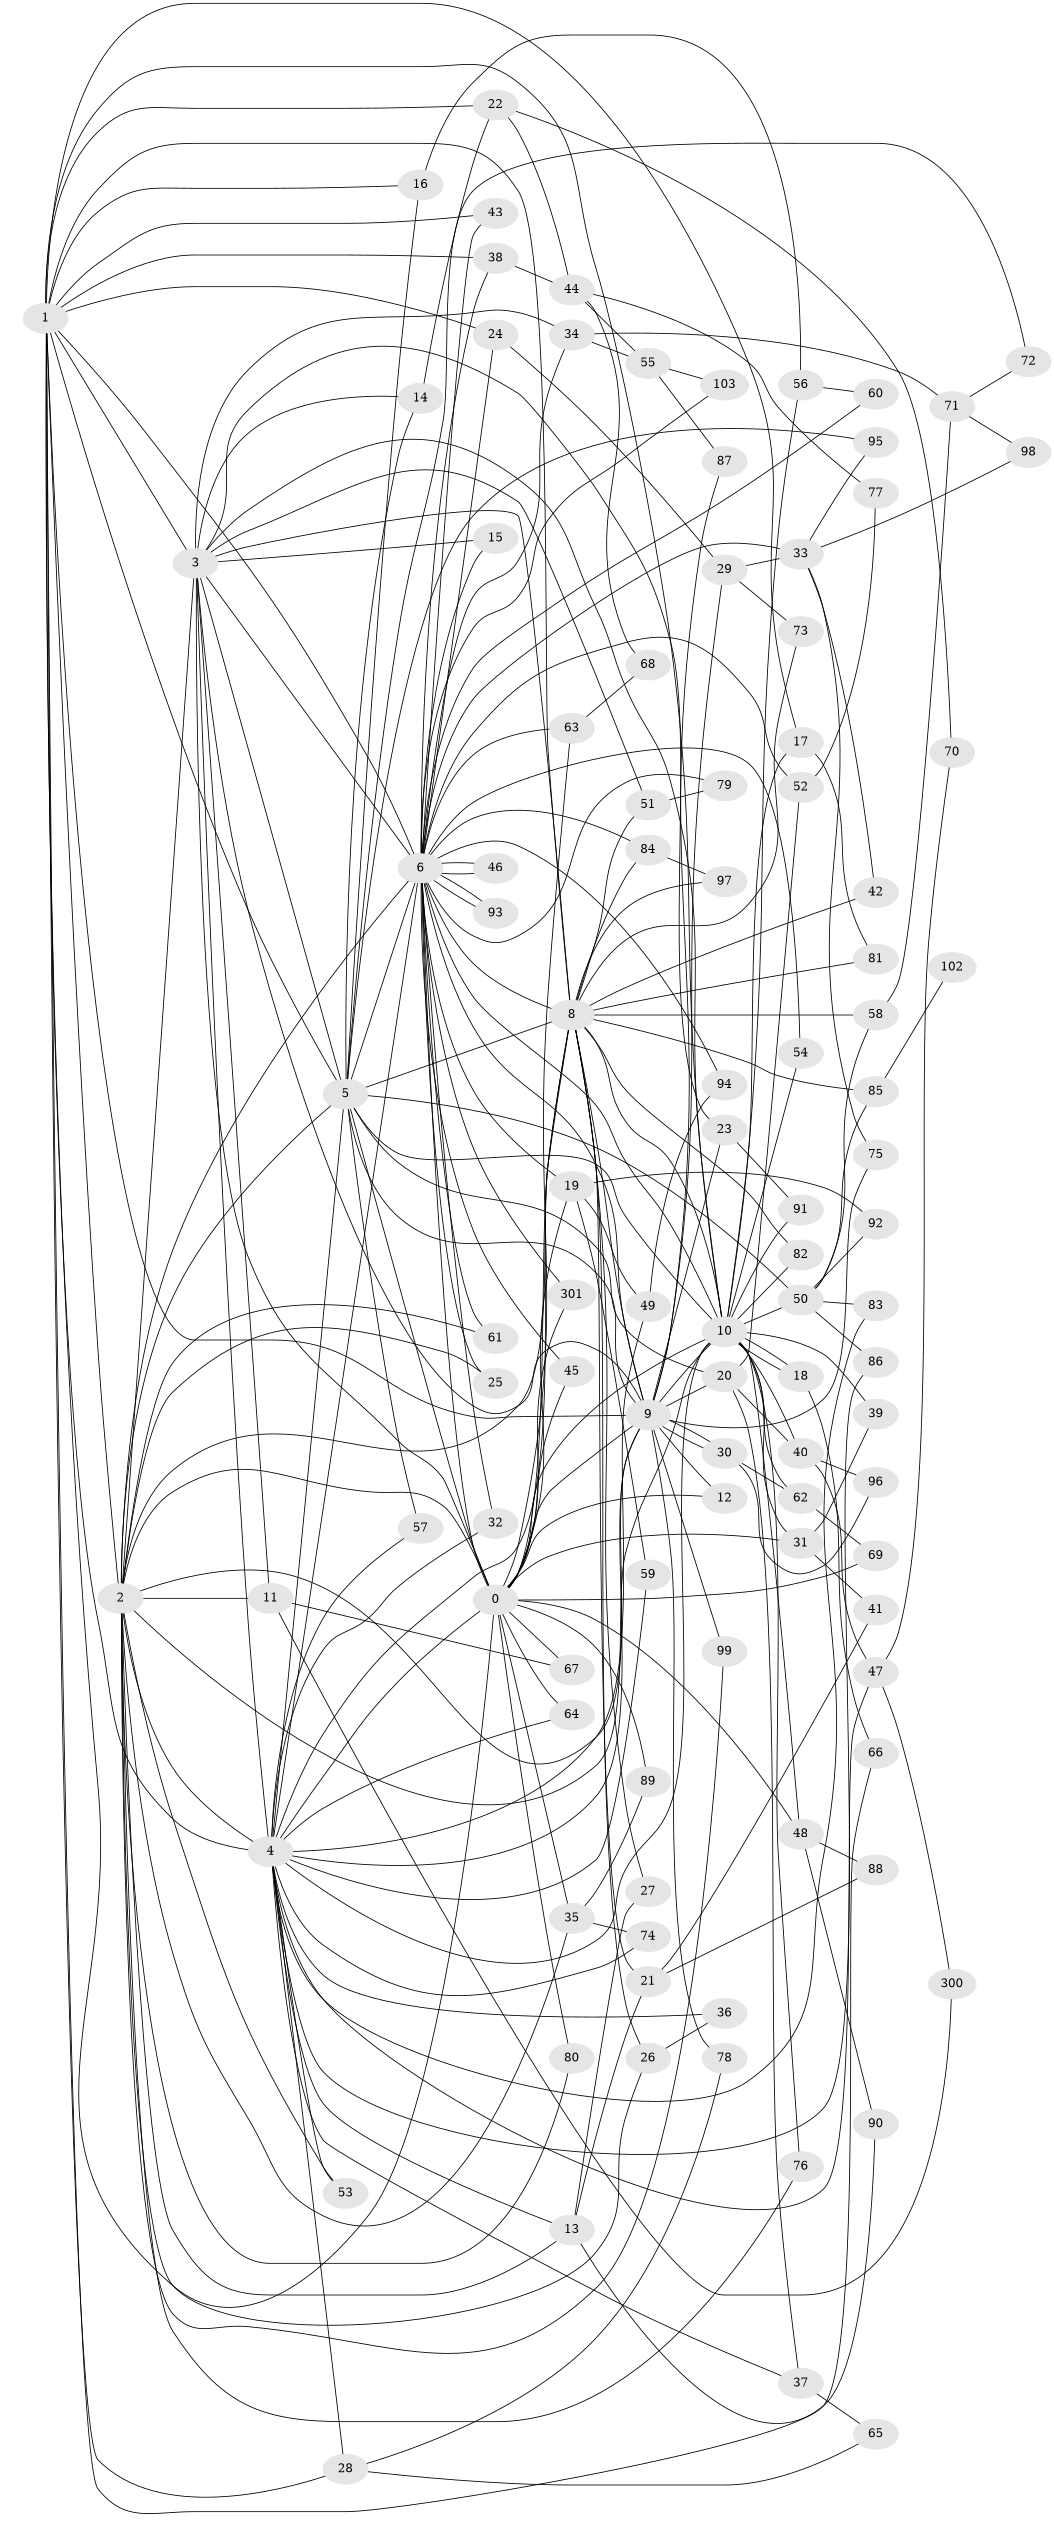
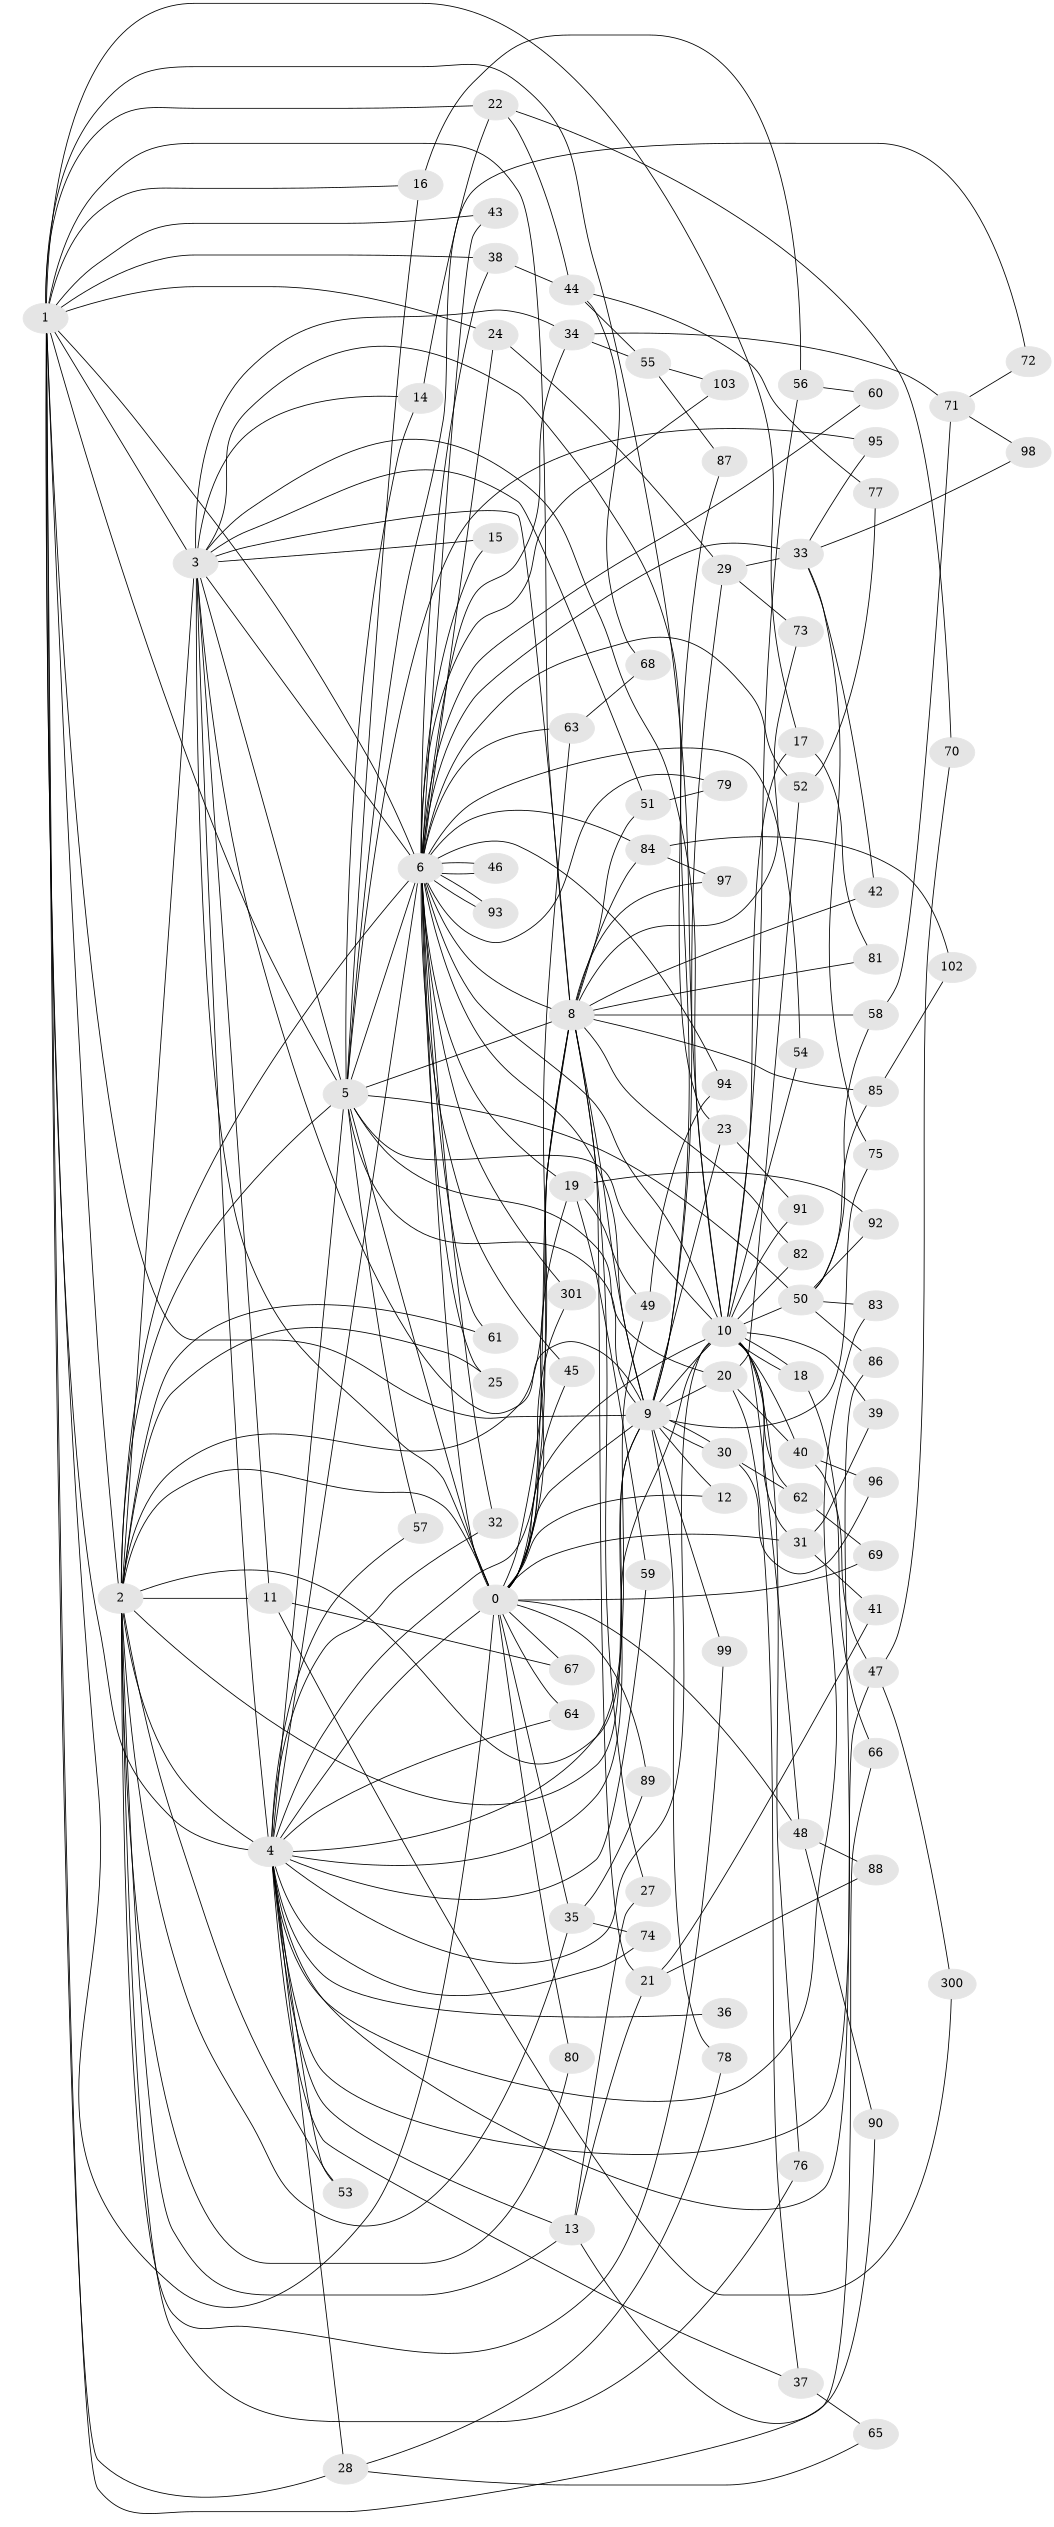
none -> (827, 843)
(671, 1161) -> none
(648, 2058) -> none
